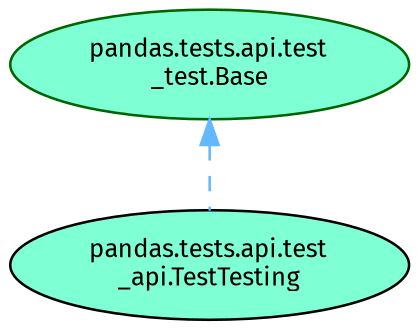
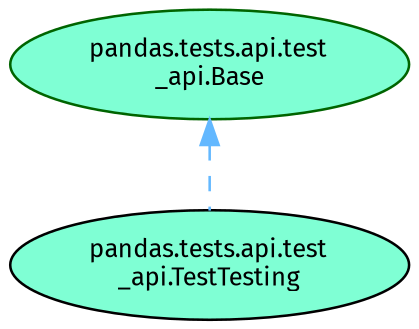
(210, 64) -> (210, 64)
